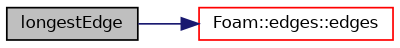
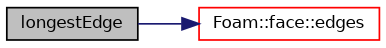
(296, 24) -> (289, 24)
